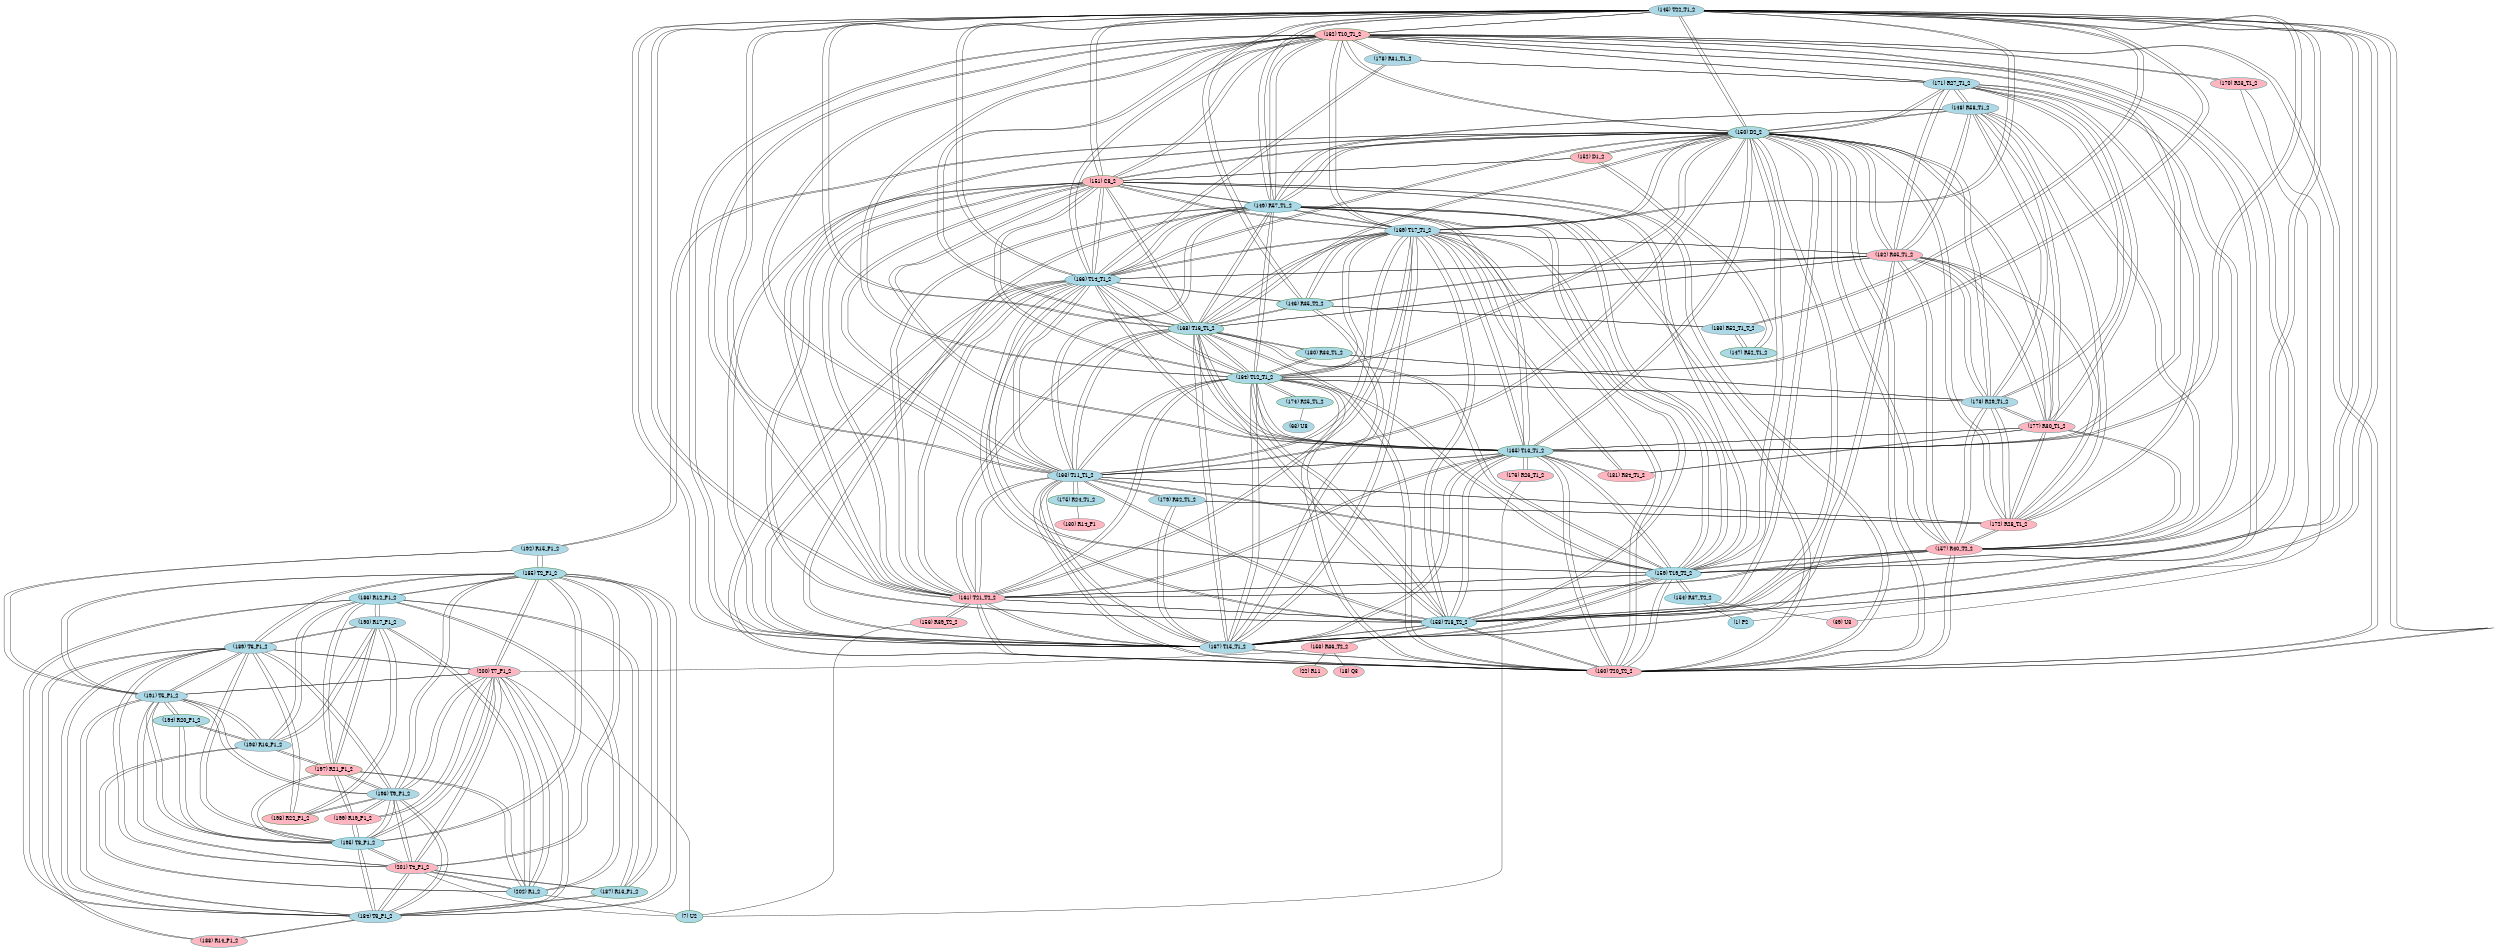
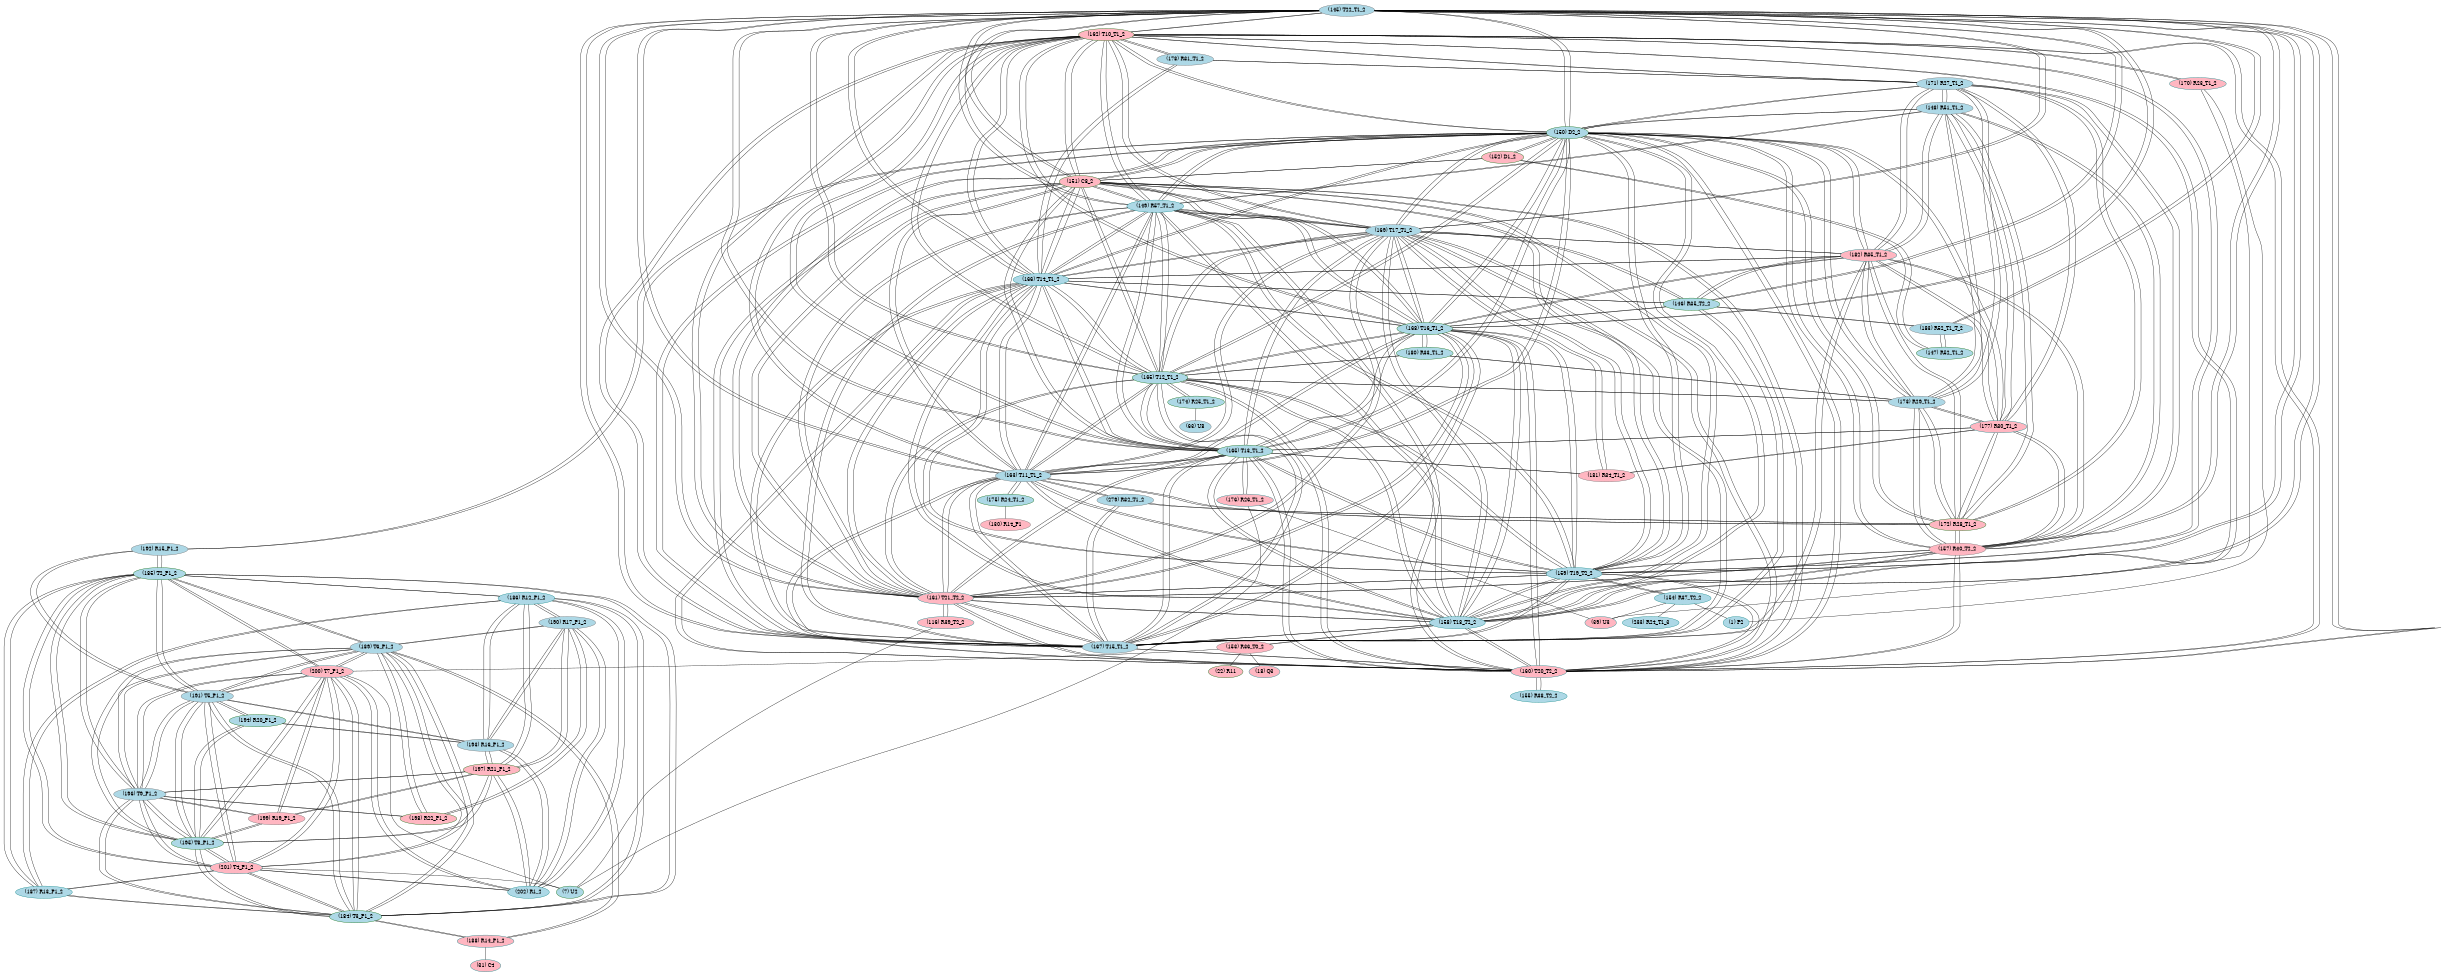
(1971, 108) -> (1945, 108)
(1255, 378) -> (1160, 378)
(1177, 500) -> (1125, 500)
(2009, 525) -> (1958, 525)
none -> (1400, 554)
(939, 623) -> (946, 623)
none -> (1651, 623)
(1329, 647) -> (1245, 647)
none -> (1539, 696)
(358, 843) -> (197, 843)
(619, 892) -> (44, 892)
(604, 904) -> none
(375, 917) -> (356, 917)
none -> (486, 966)
